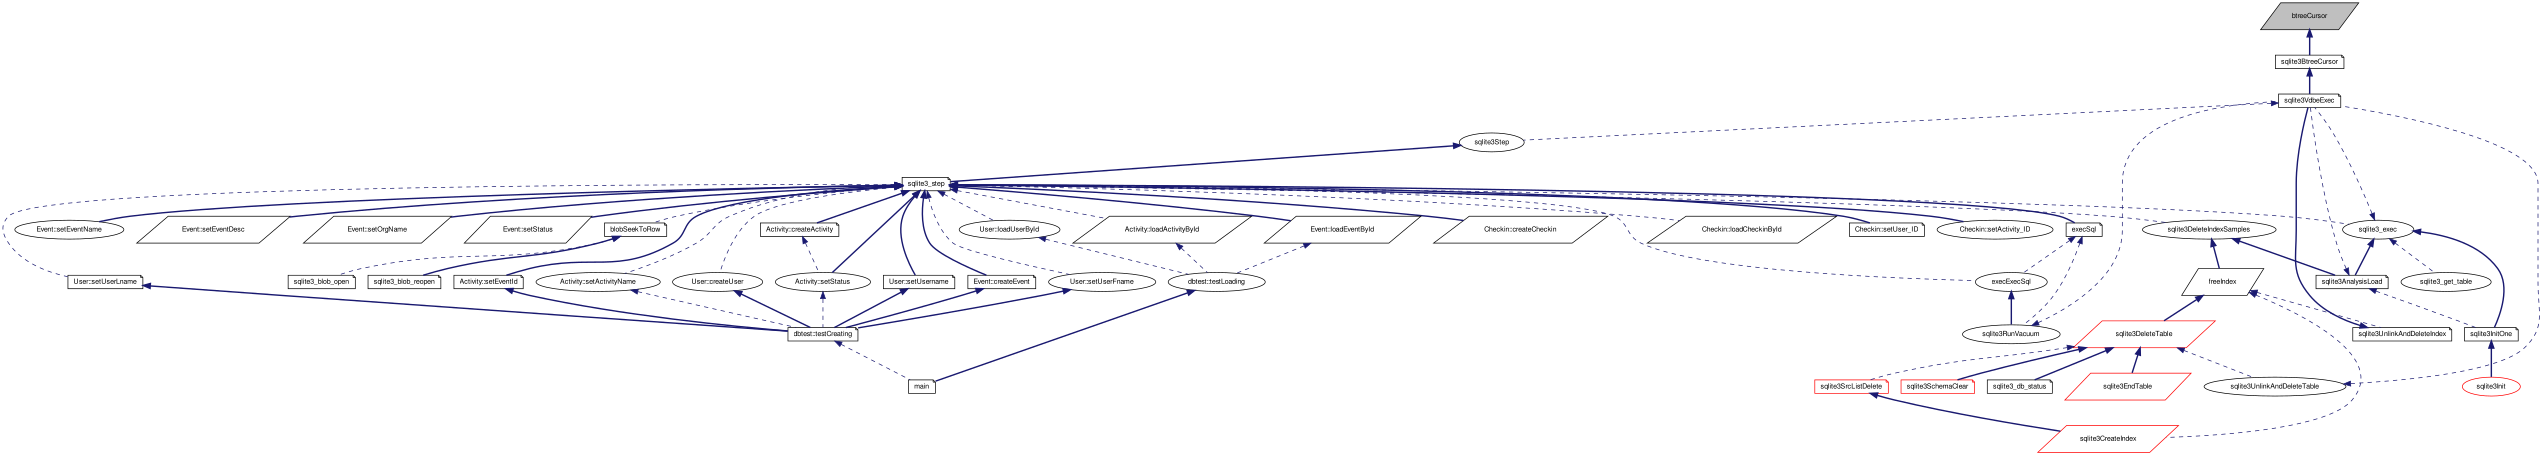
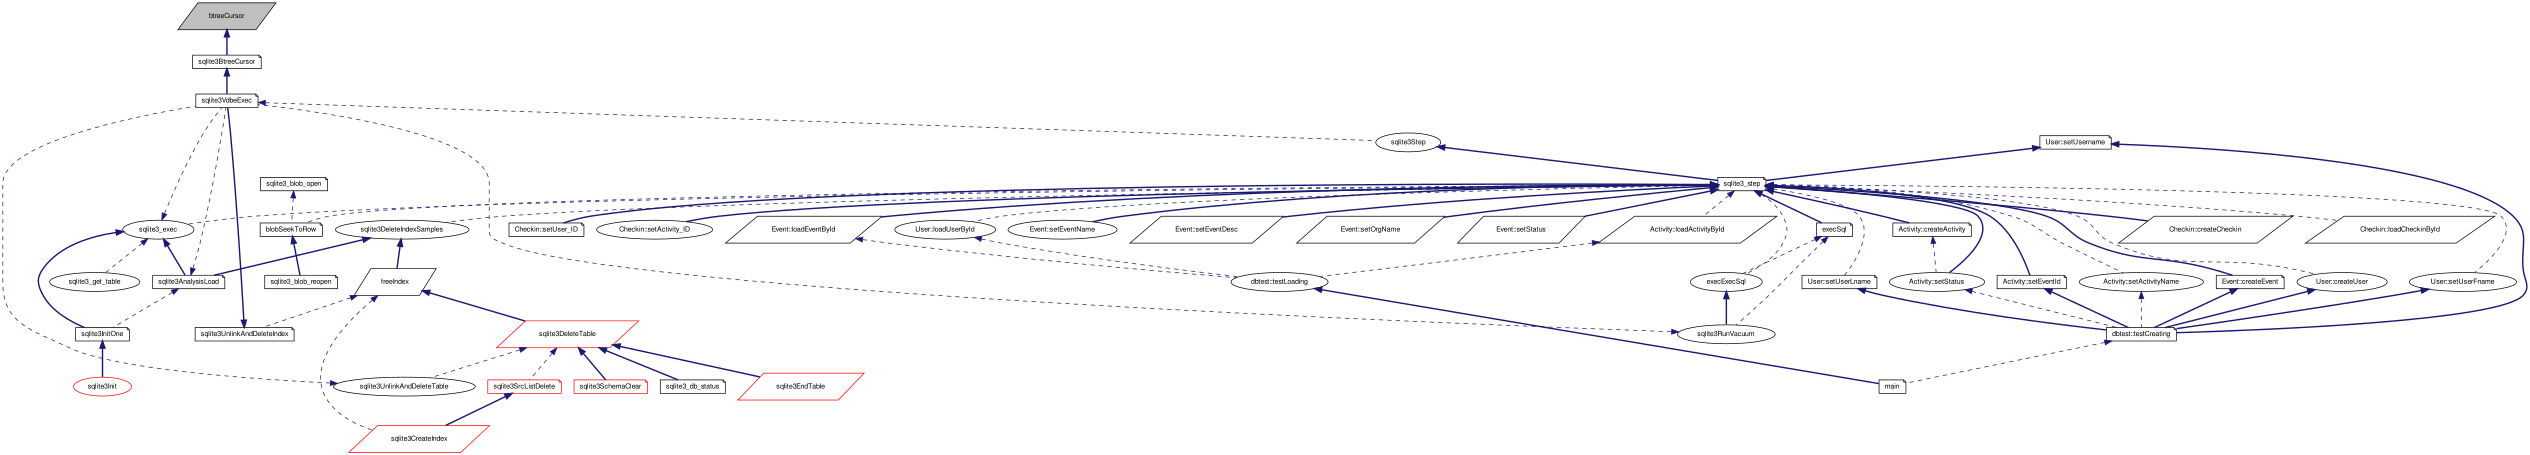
(901, 235) -> (1899, 164)
(476, 256) -> (293, 209)
